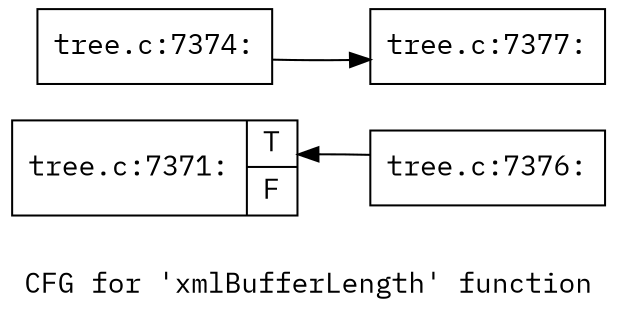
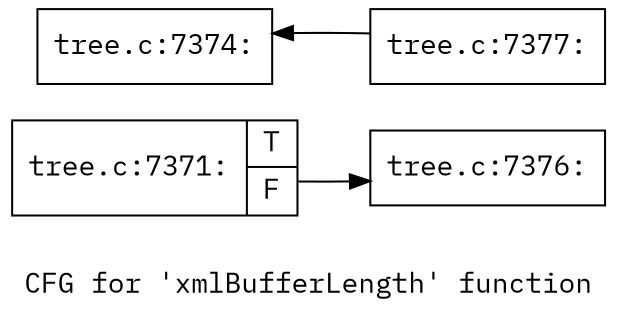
(311, 60) -> (332, 33)
(344, 154) -> (324, 182)
